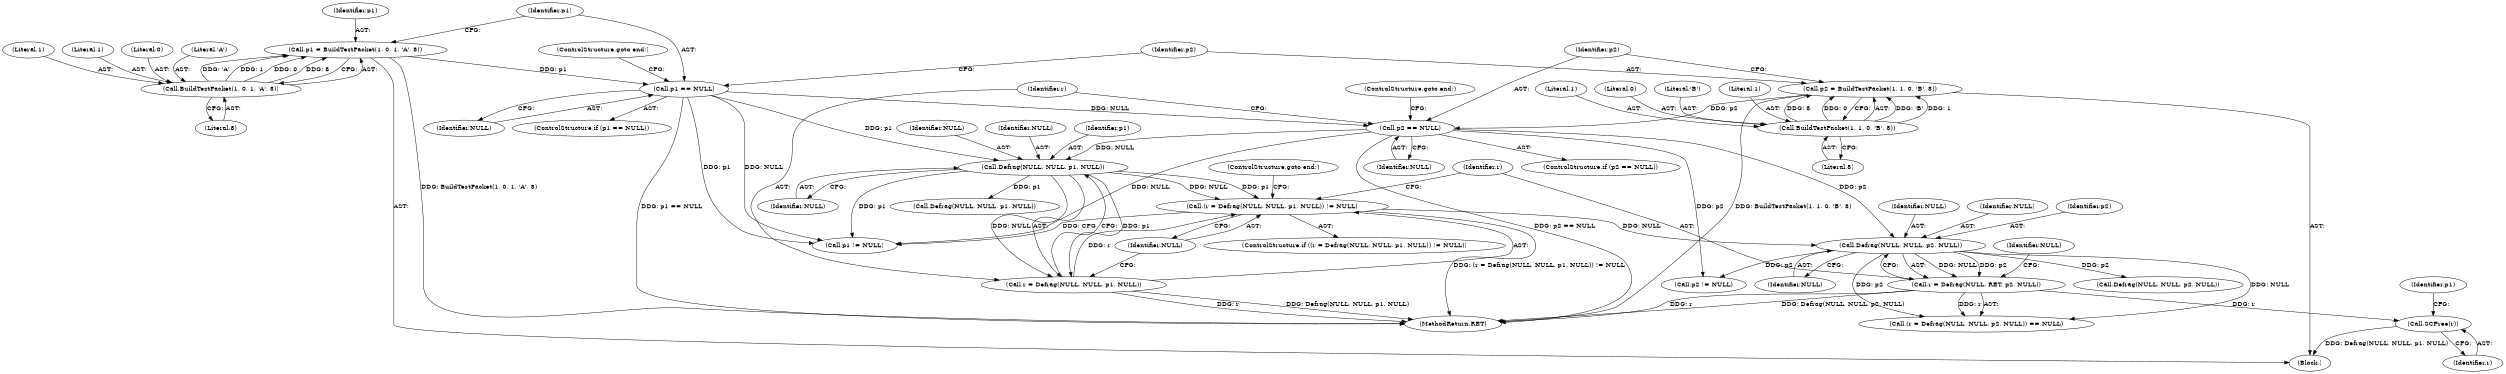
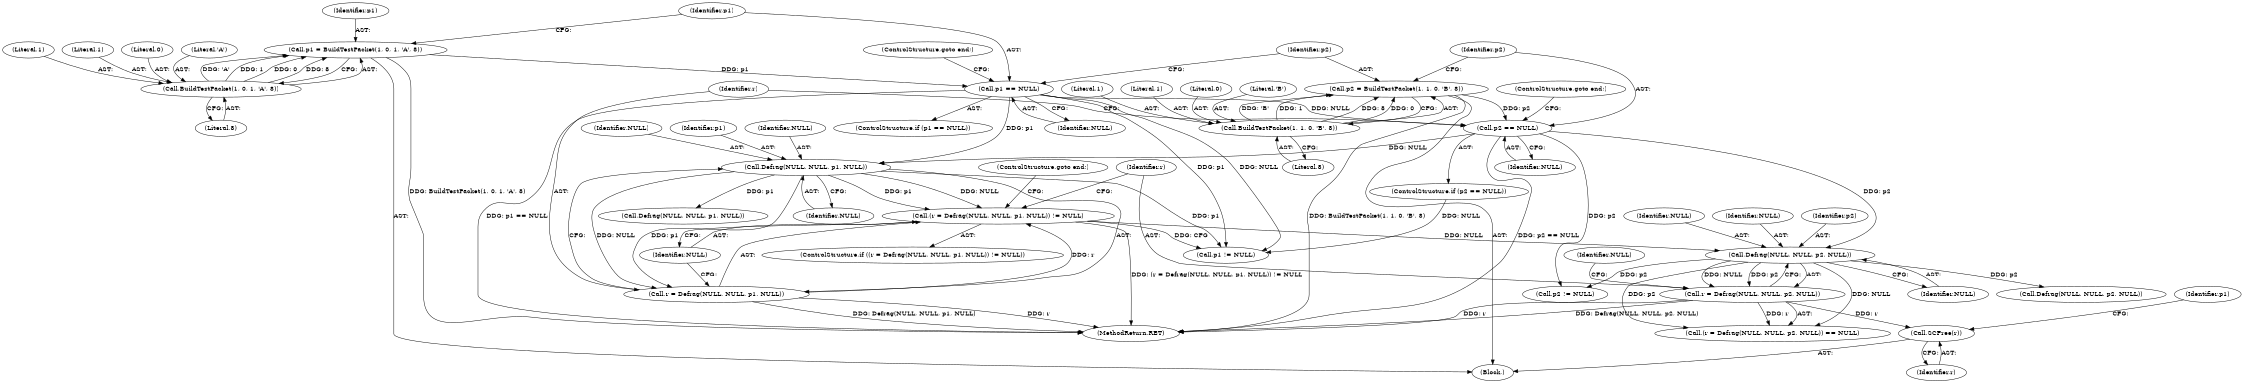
(1133, 183) -> (1366, 242)
(1976, 285) -> (1752, 294)
(2387, 344) -> (1827, 353)
